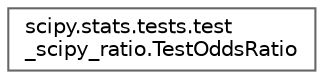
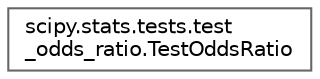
(162, 39) -> (160, 39)
